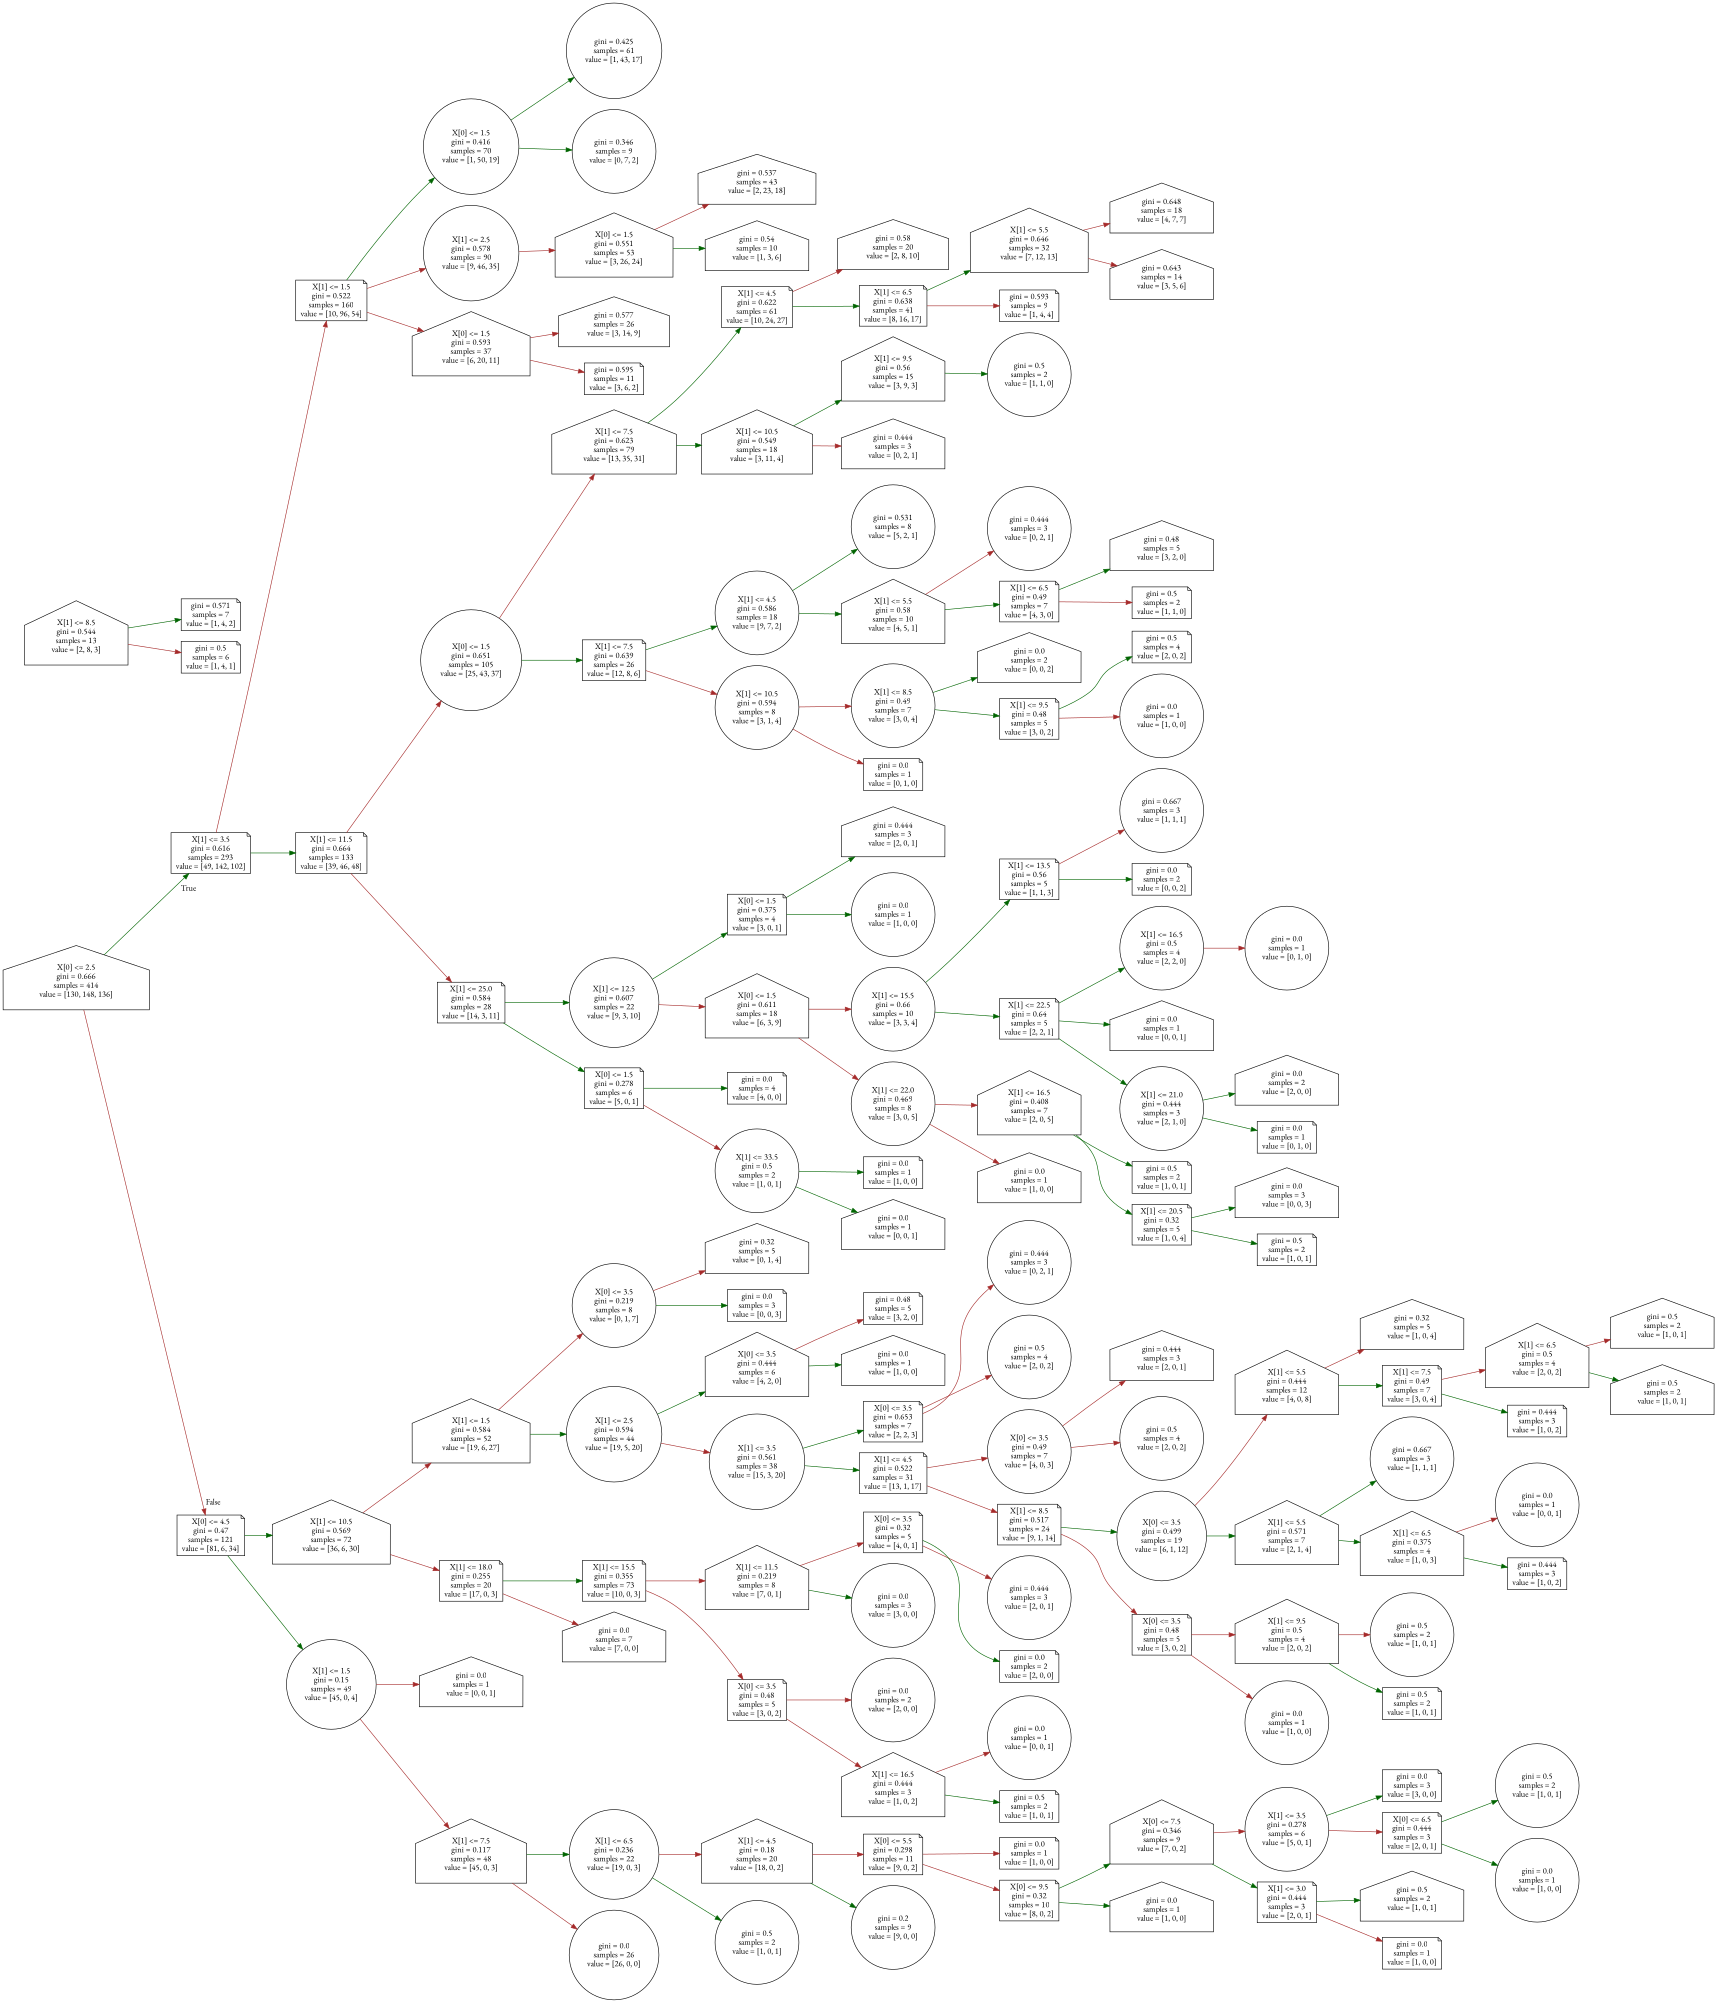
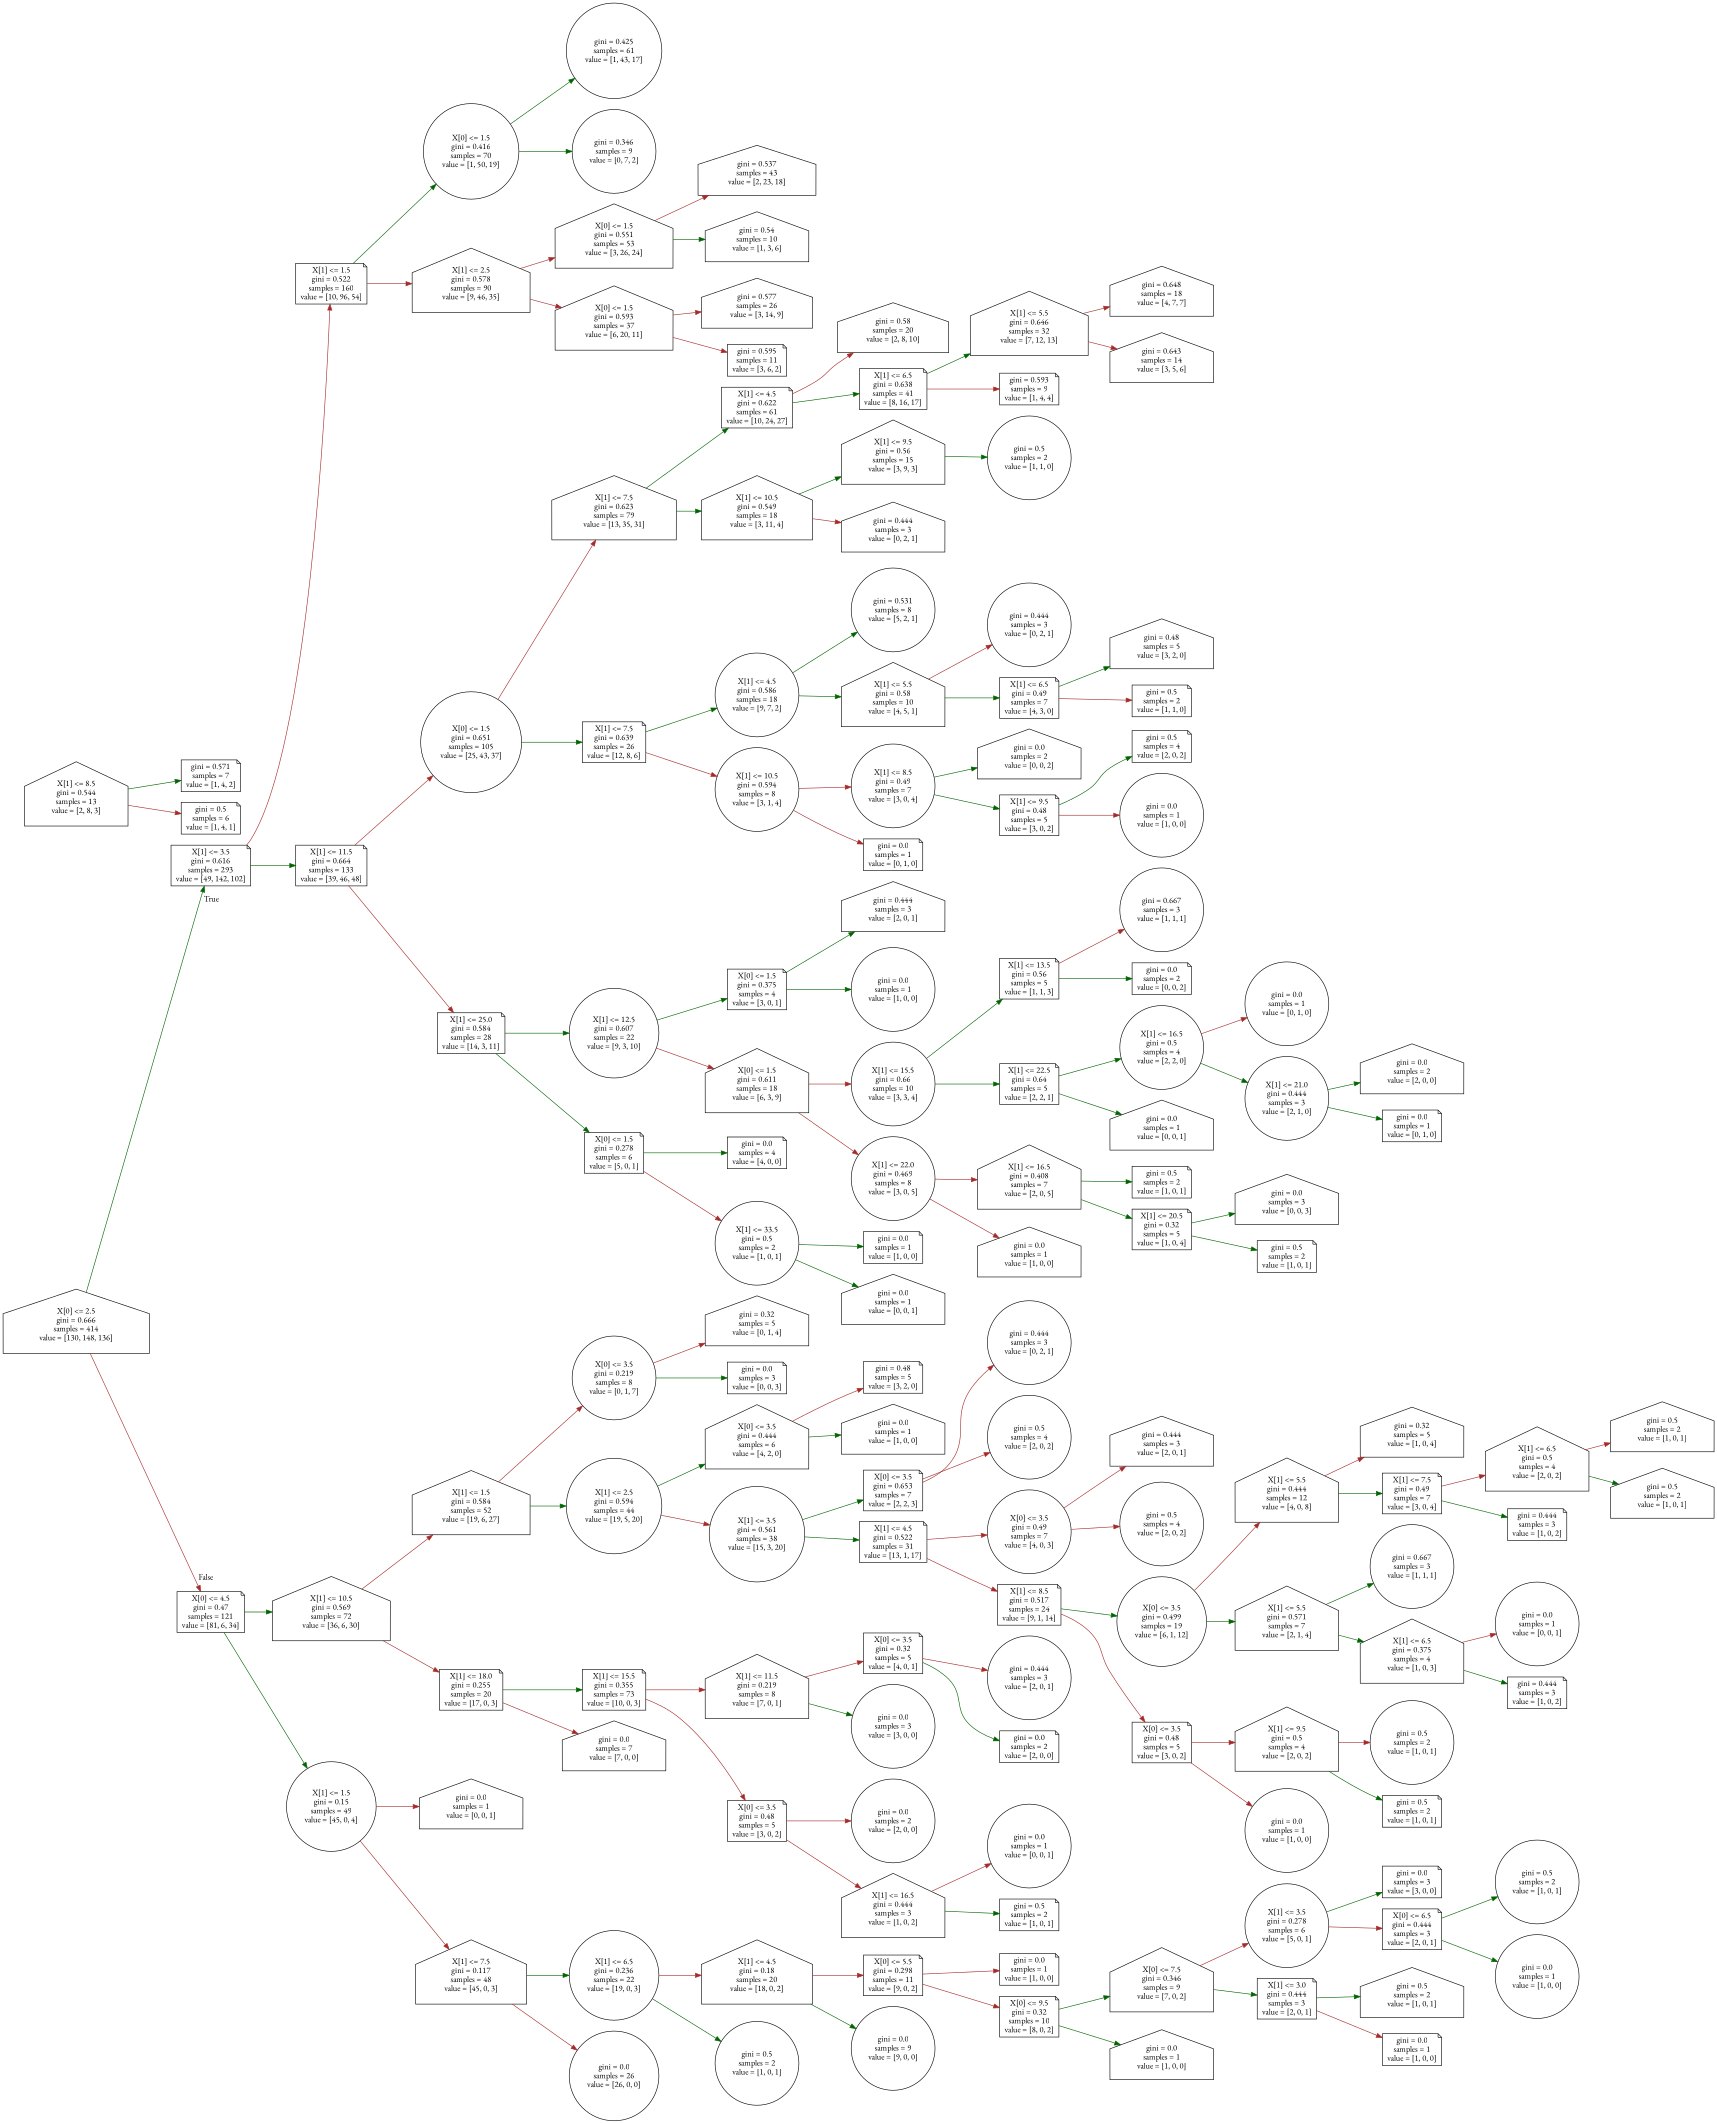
(471, 253) -> (471, 284)
(392, 321) -> (543, 303)
(1090, 1060) -> (1222, 1072)
(893, 1927) -> (893, 2048)
